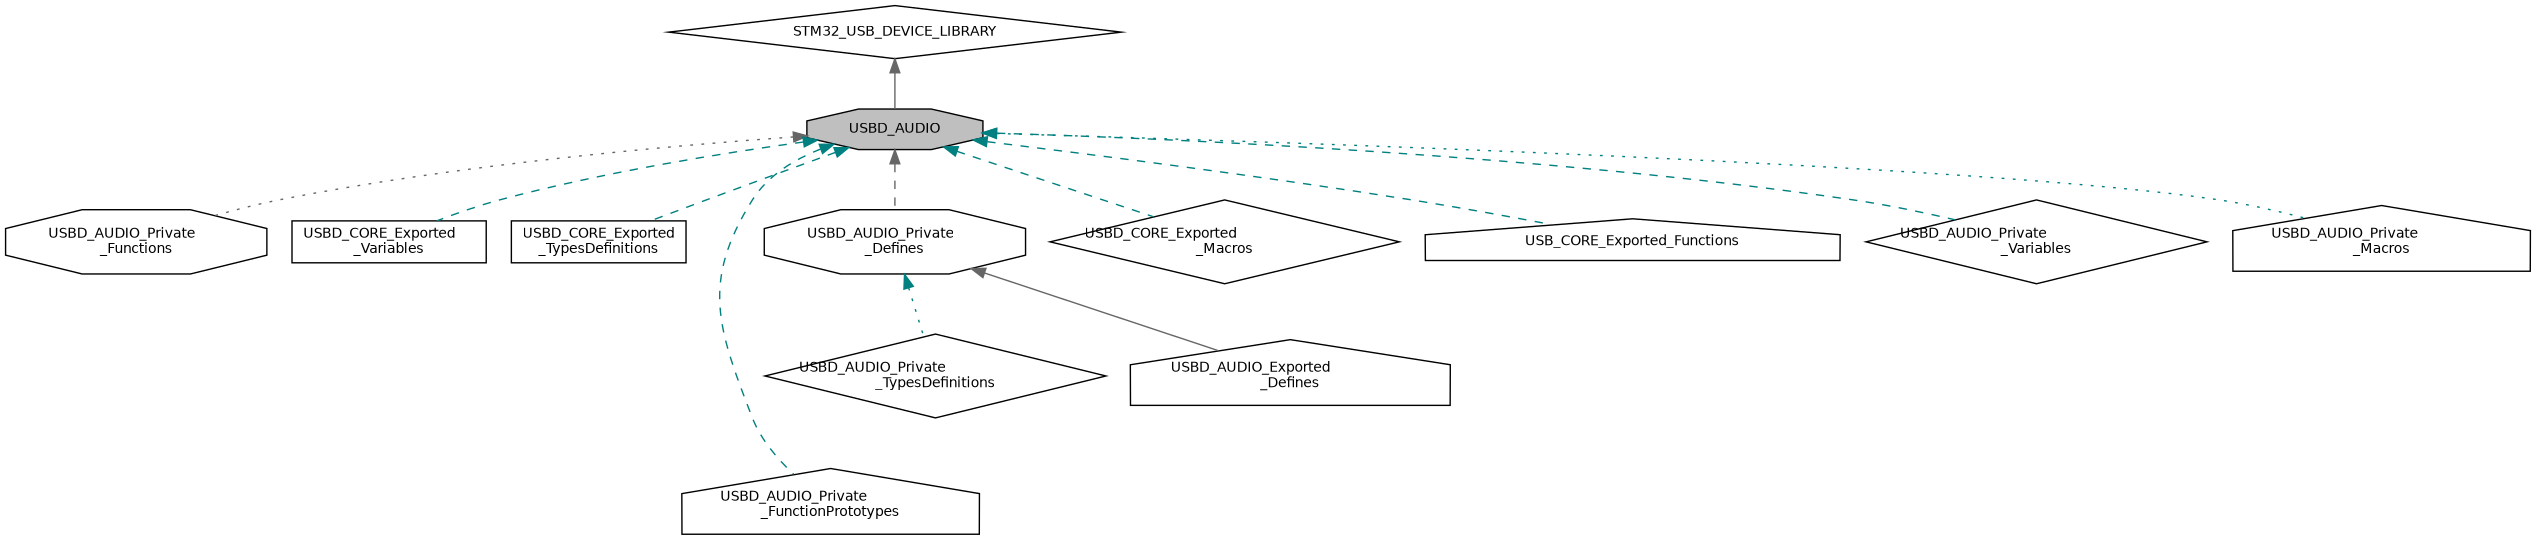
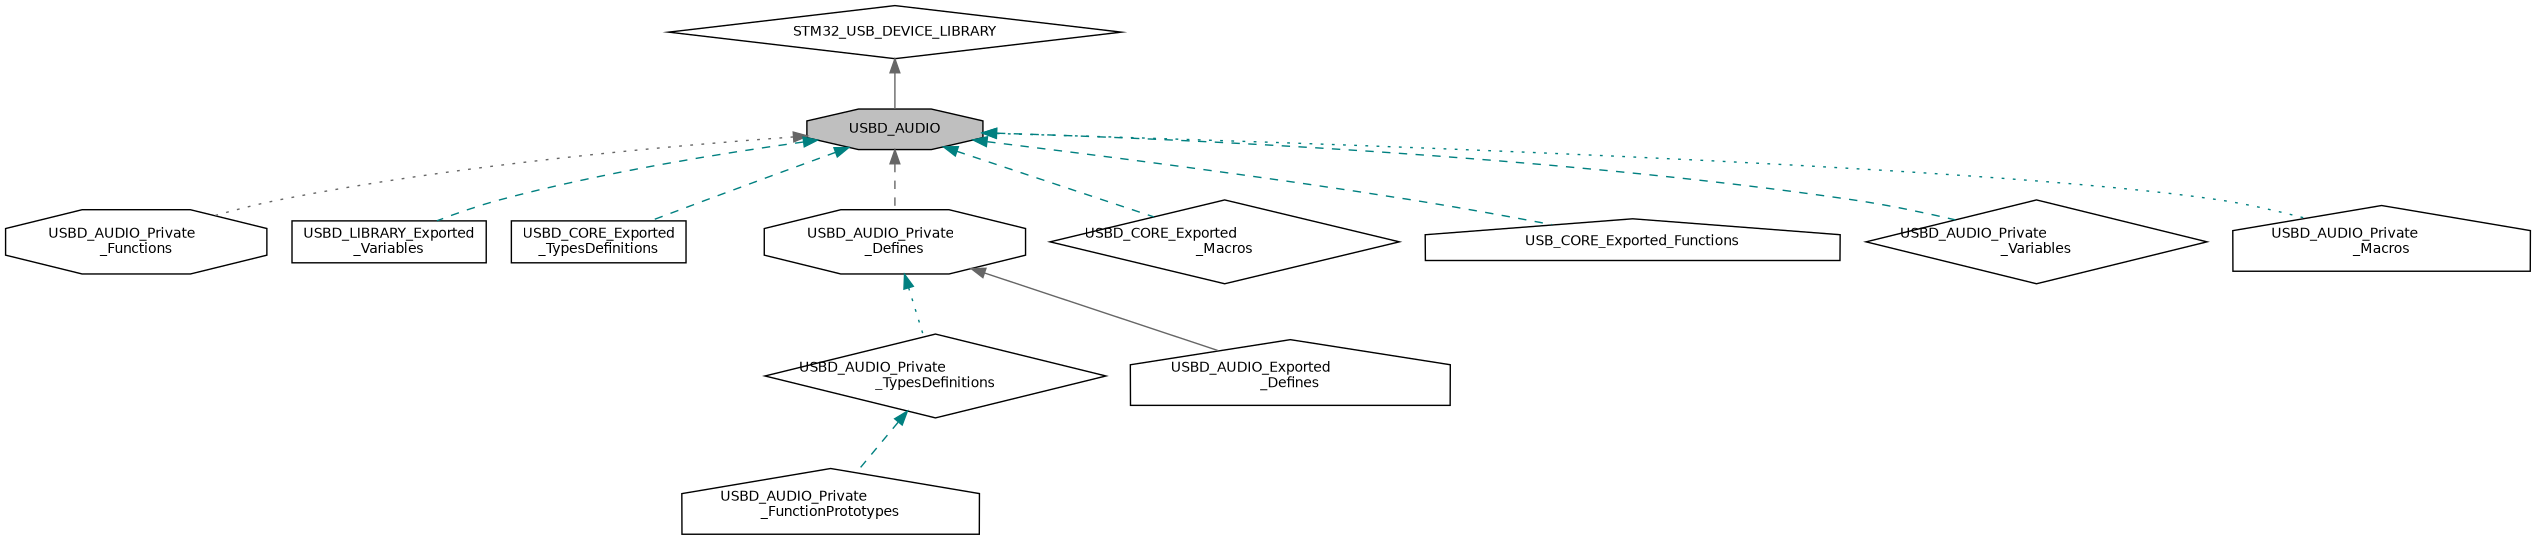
(389, 242) -> (389, 242)
(720, 300) -> (877, 447)
